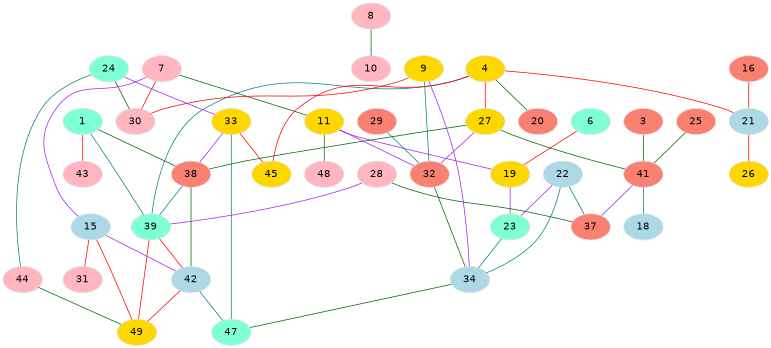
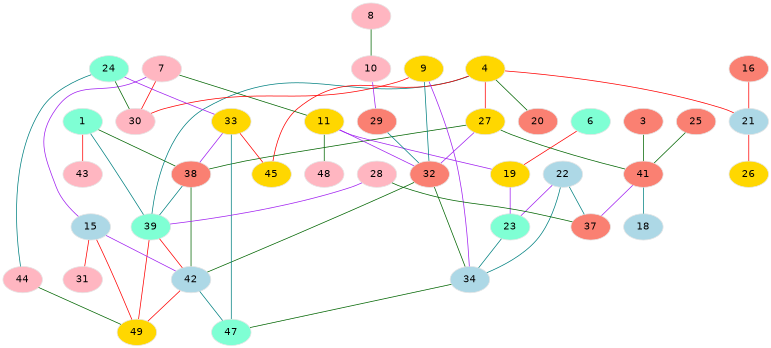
none -> (374, 95)
none -> (311, 228)
